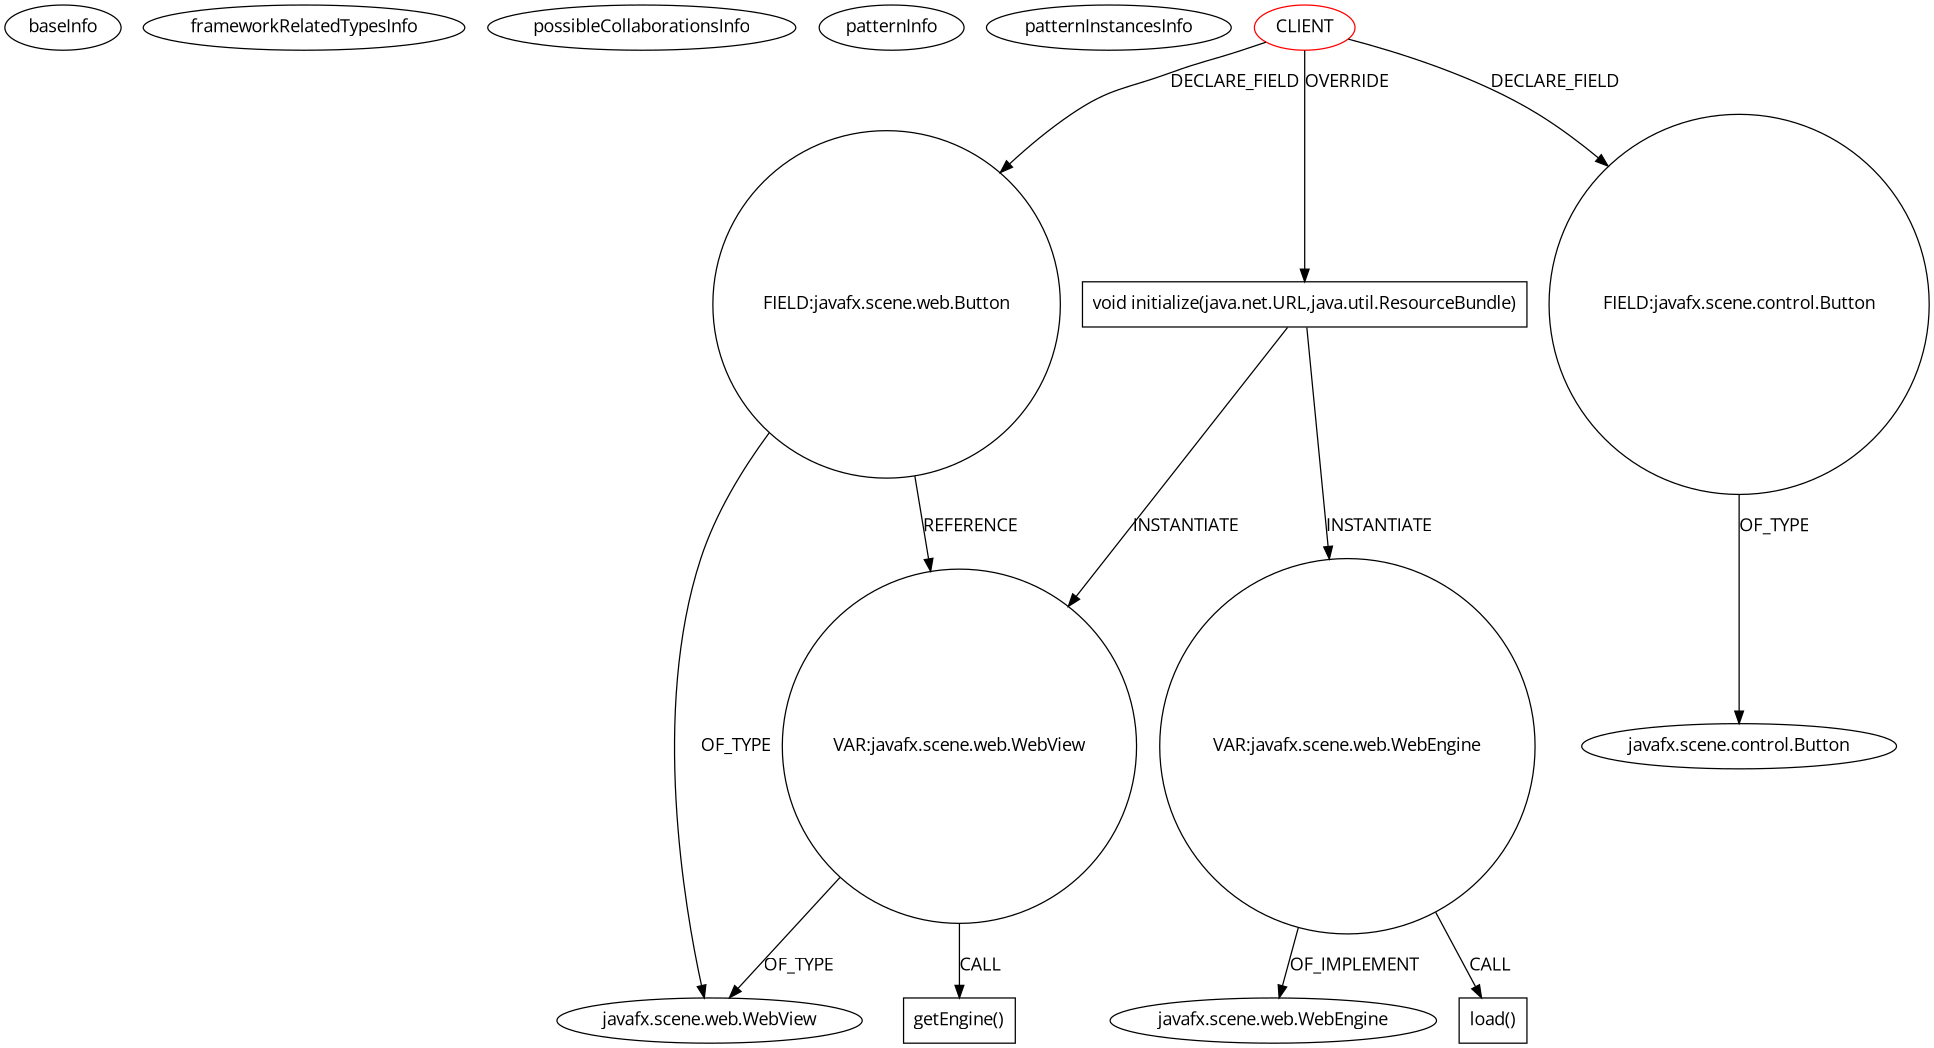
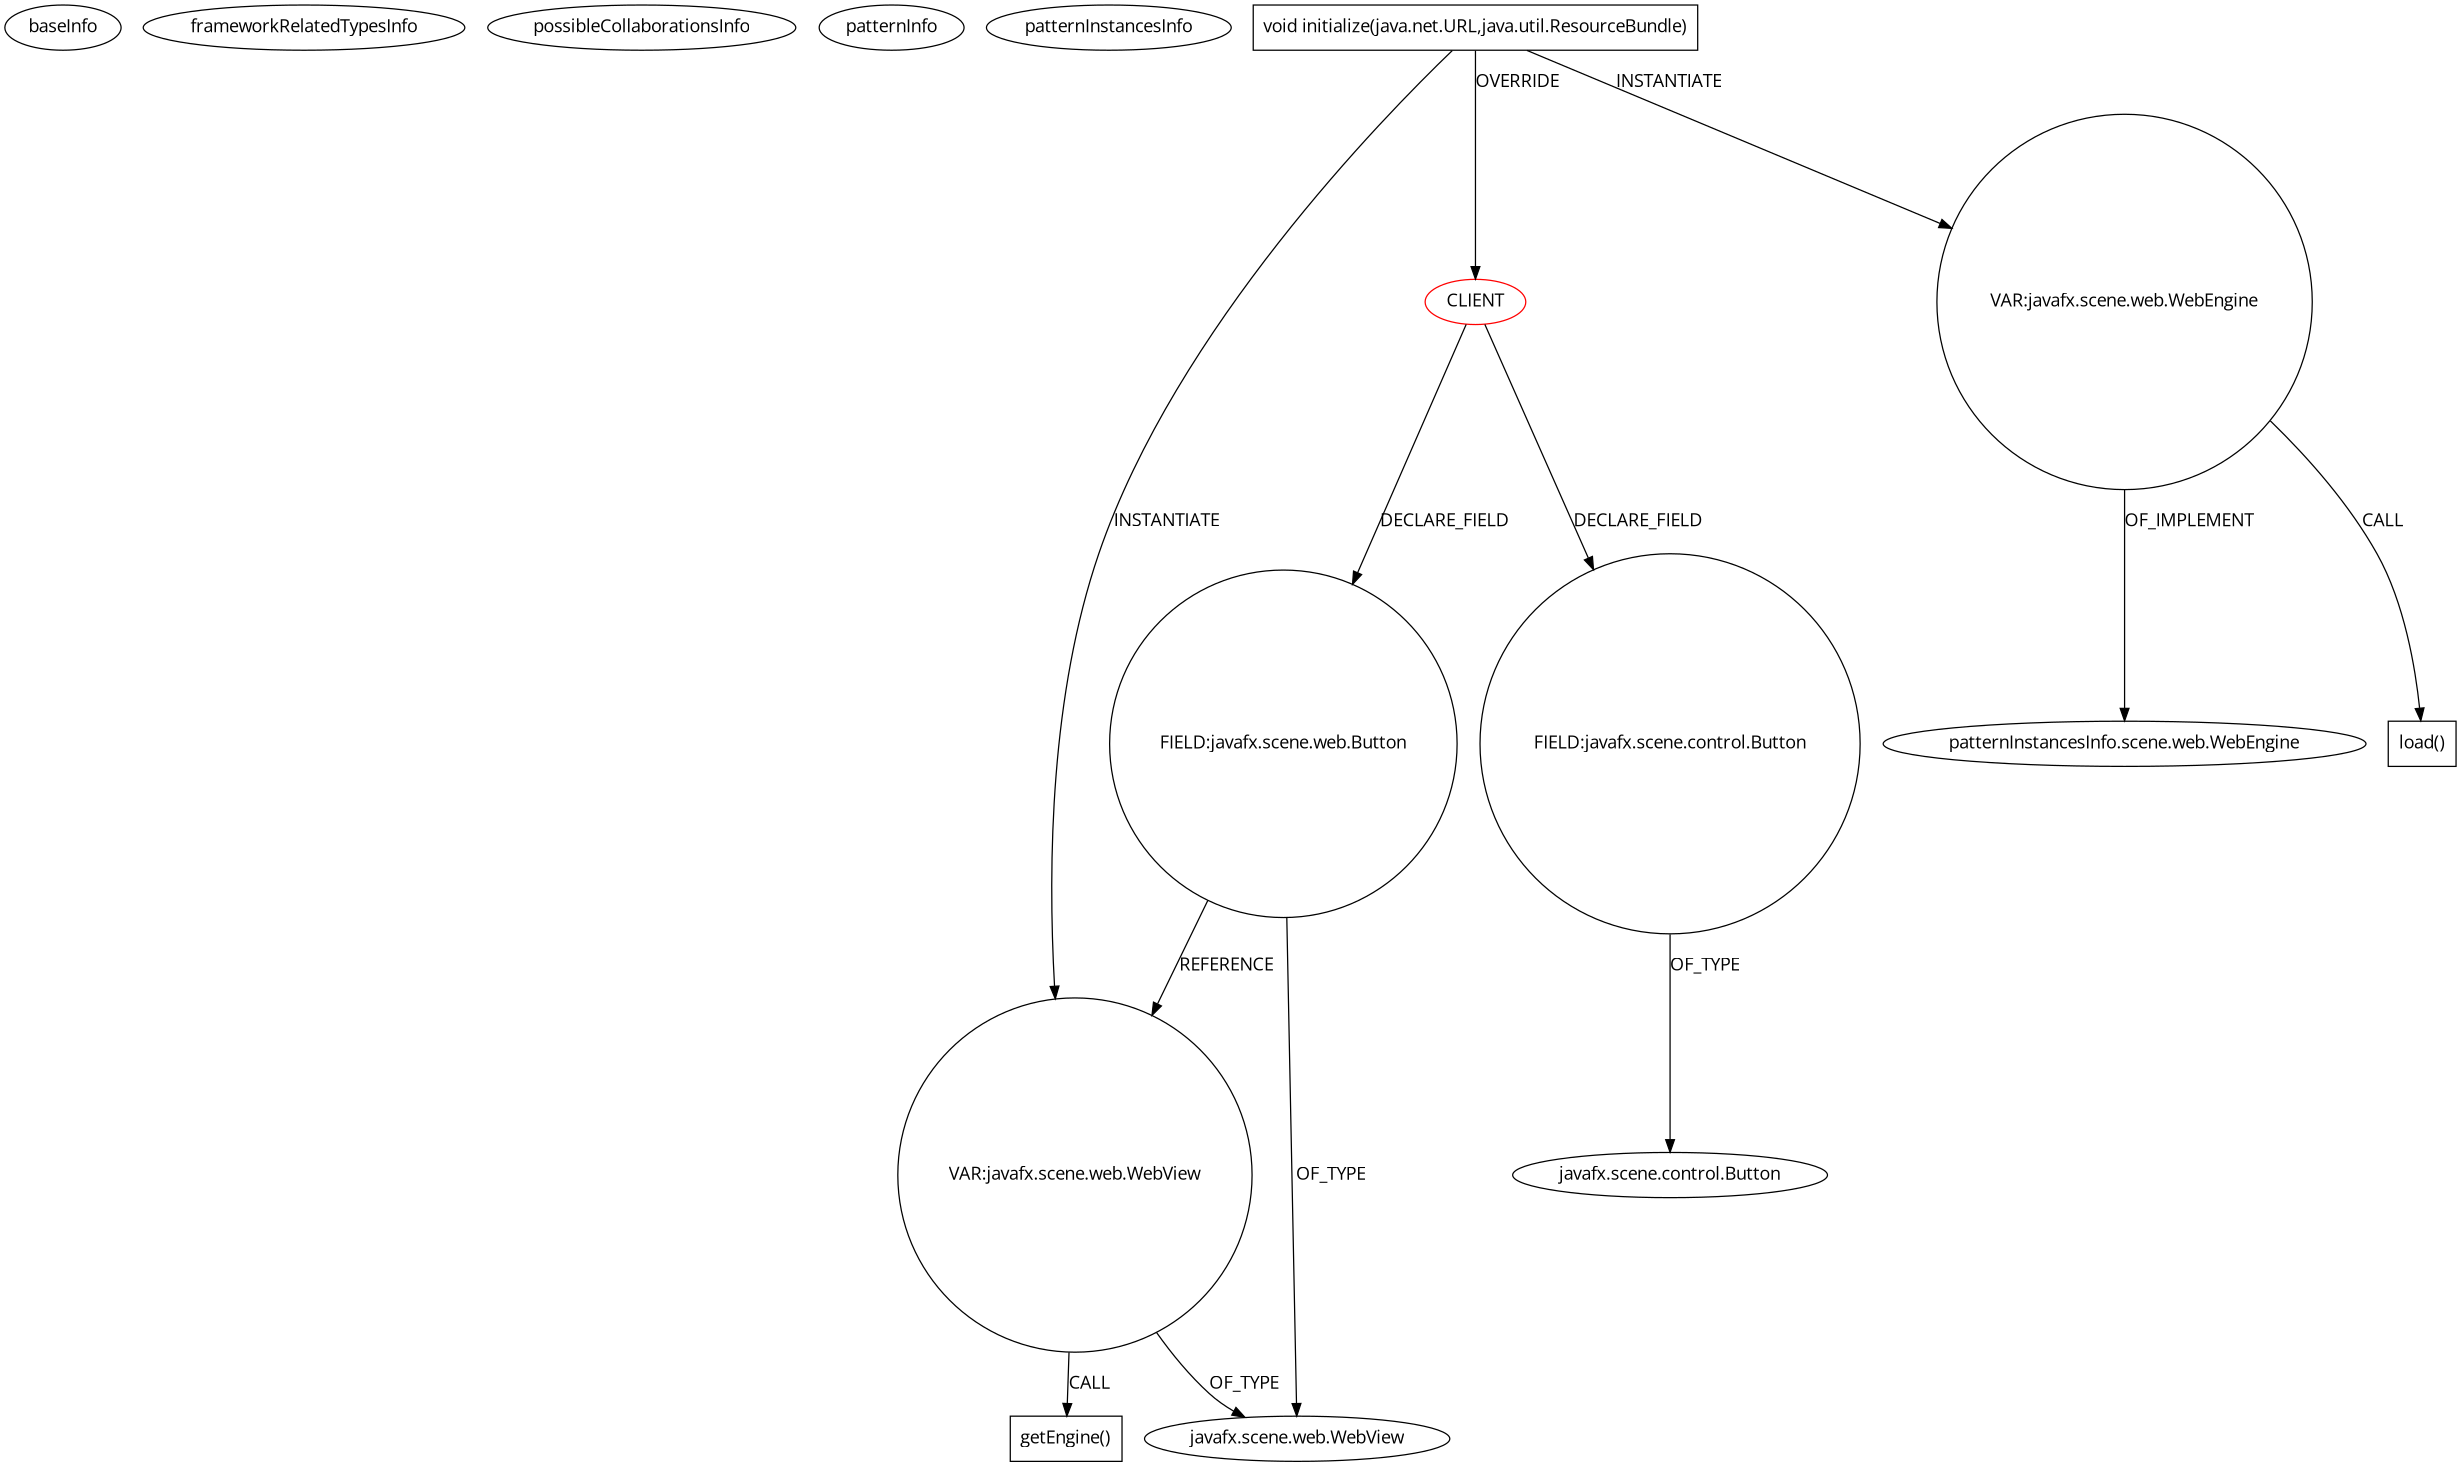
(1305, 160) -> (1475, 158)
(1273, 1021) -> (2125, 744)
